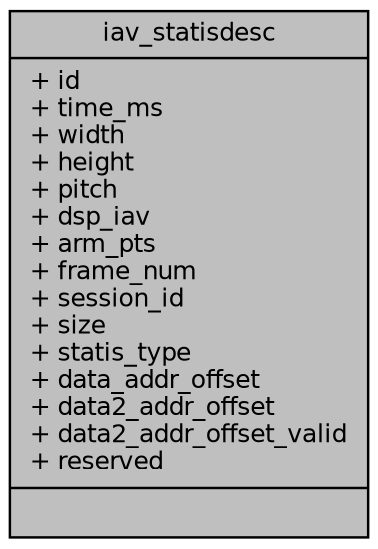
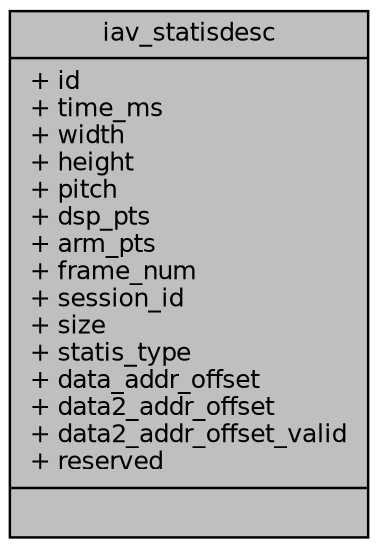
(90, 217) -> (90, 217)
